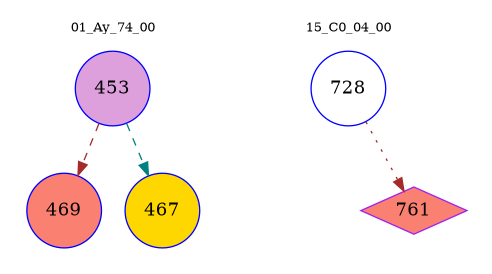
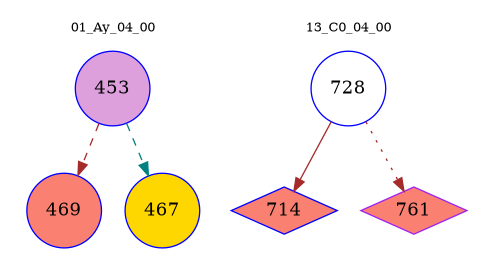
(113, 28) -> (113, 28)
(349, 28) -> (349, 28)
none -> (284, 211)
